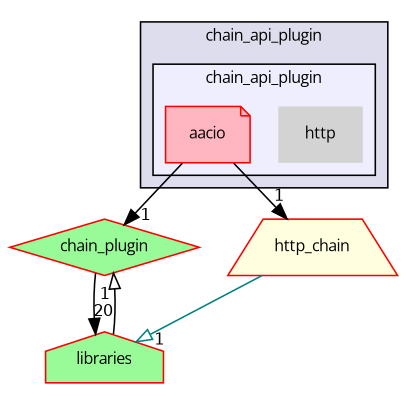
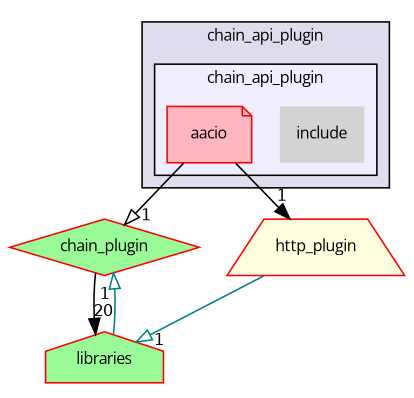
(321, 135) -> (322, 135)
(149, 198) -> (150, 198)
(313, 247) -> (316, 247)
(115, 312) -> (115, 312)
